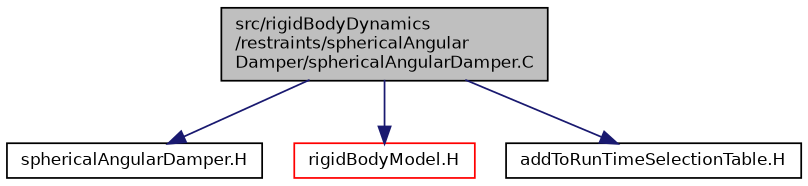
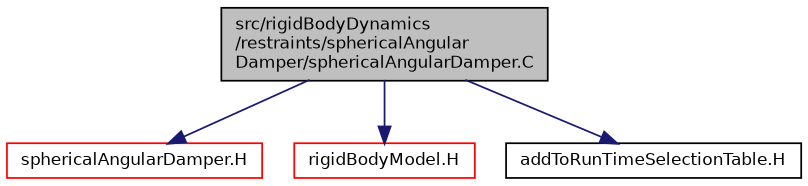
(135, 161) -> (135, 161)
